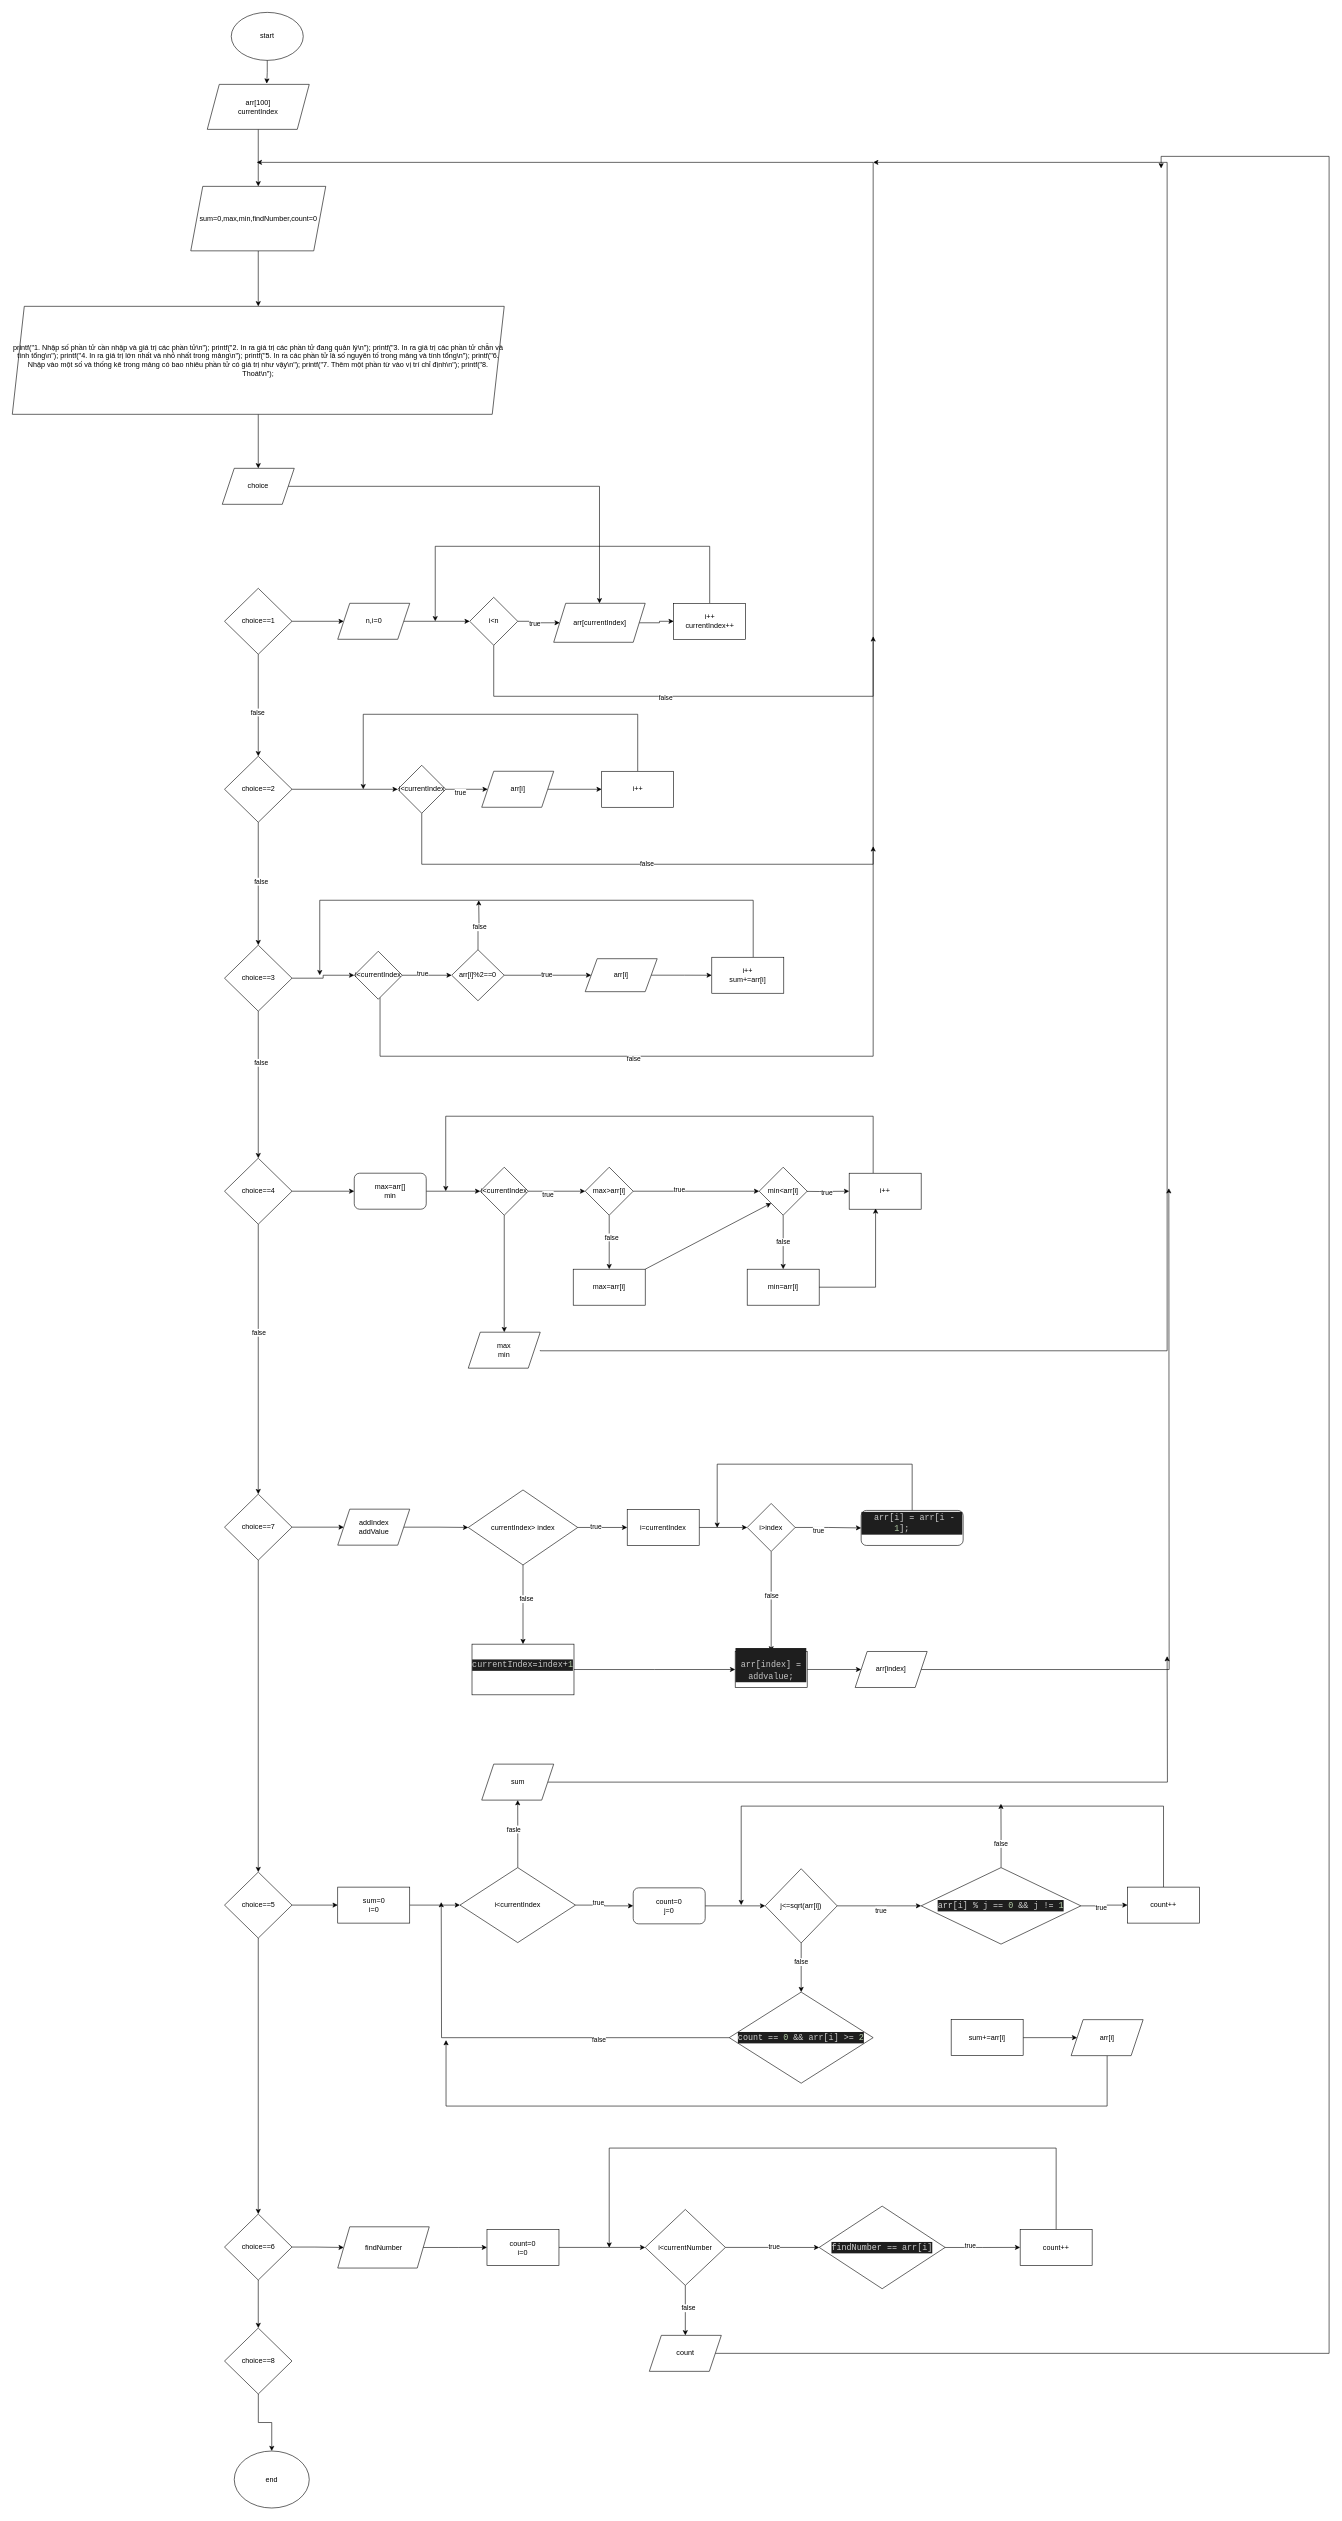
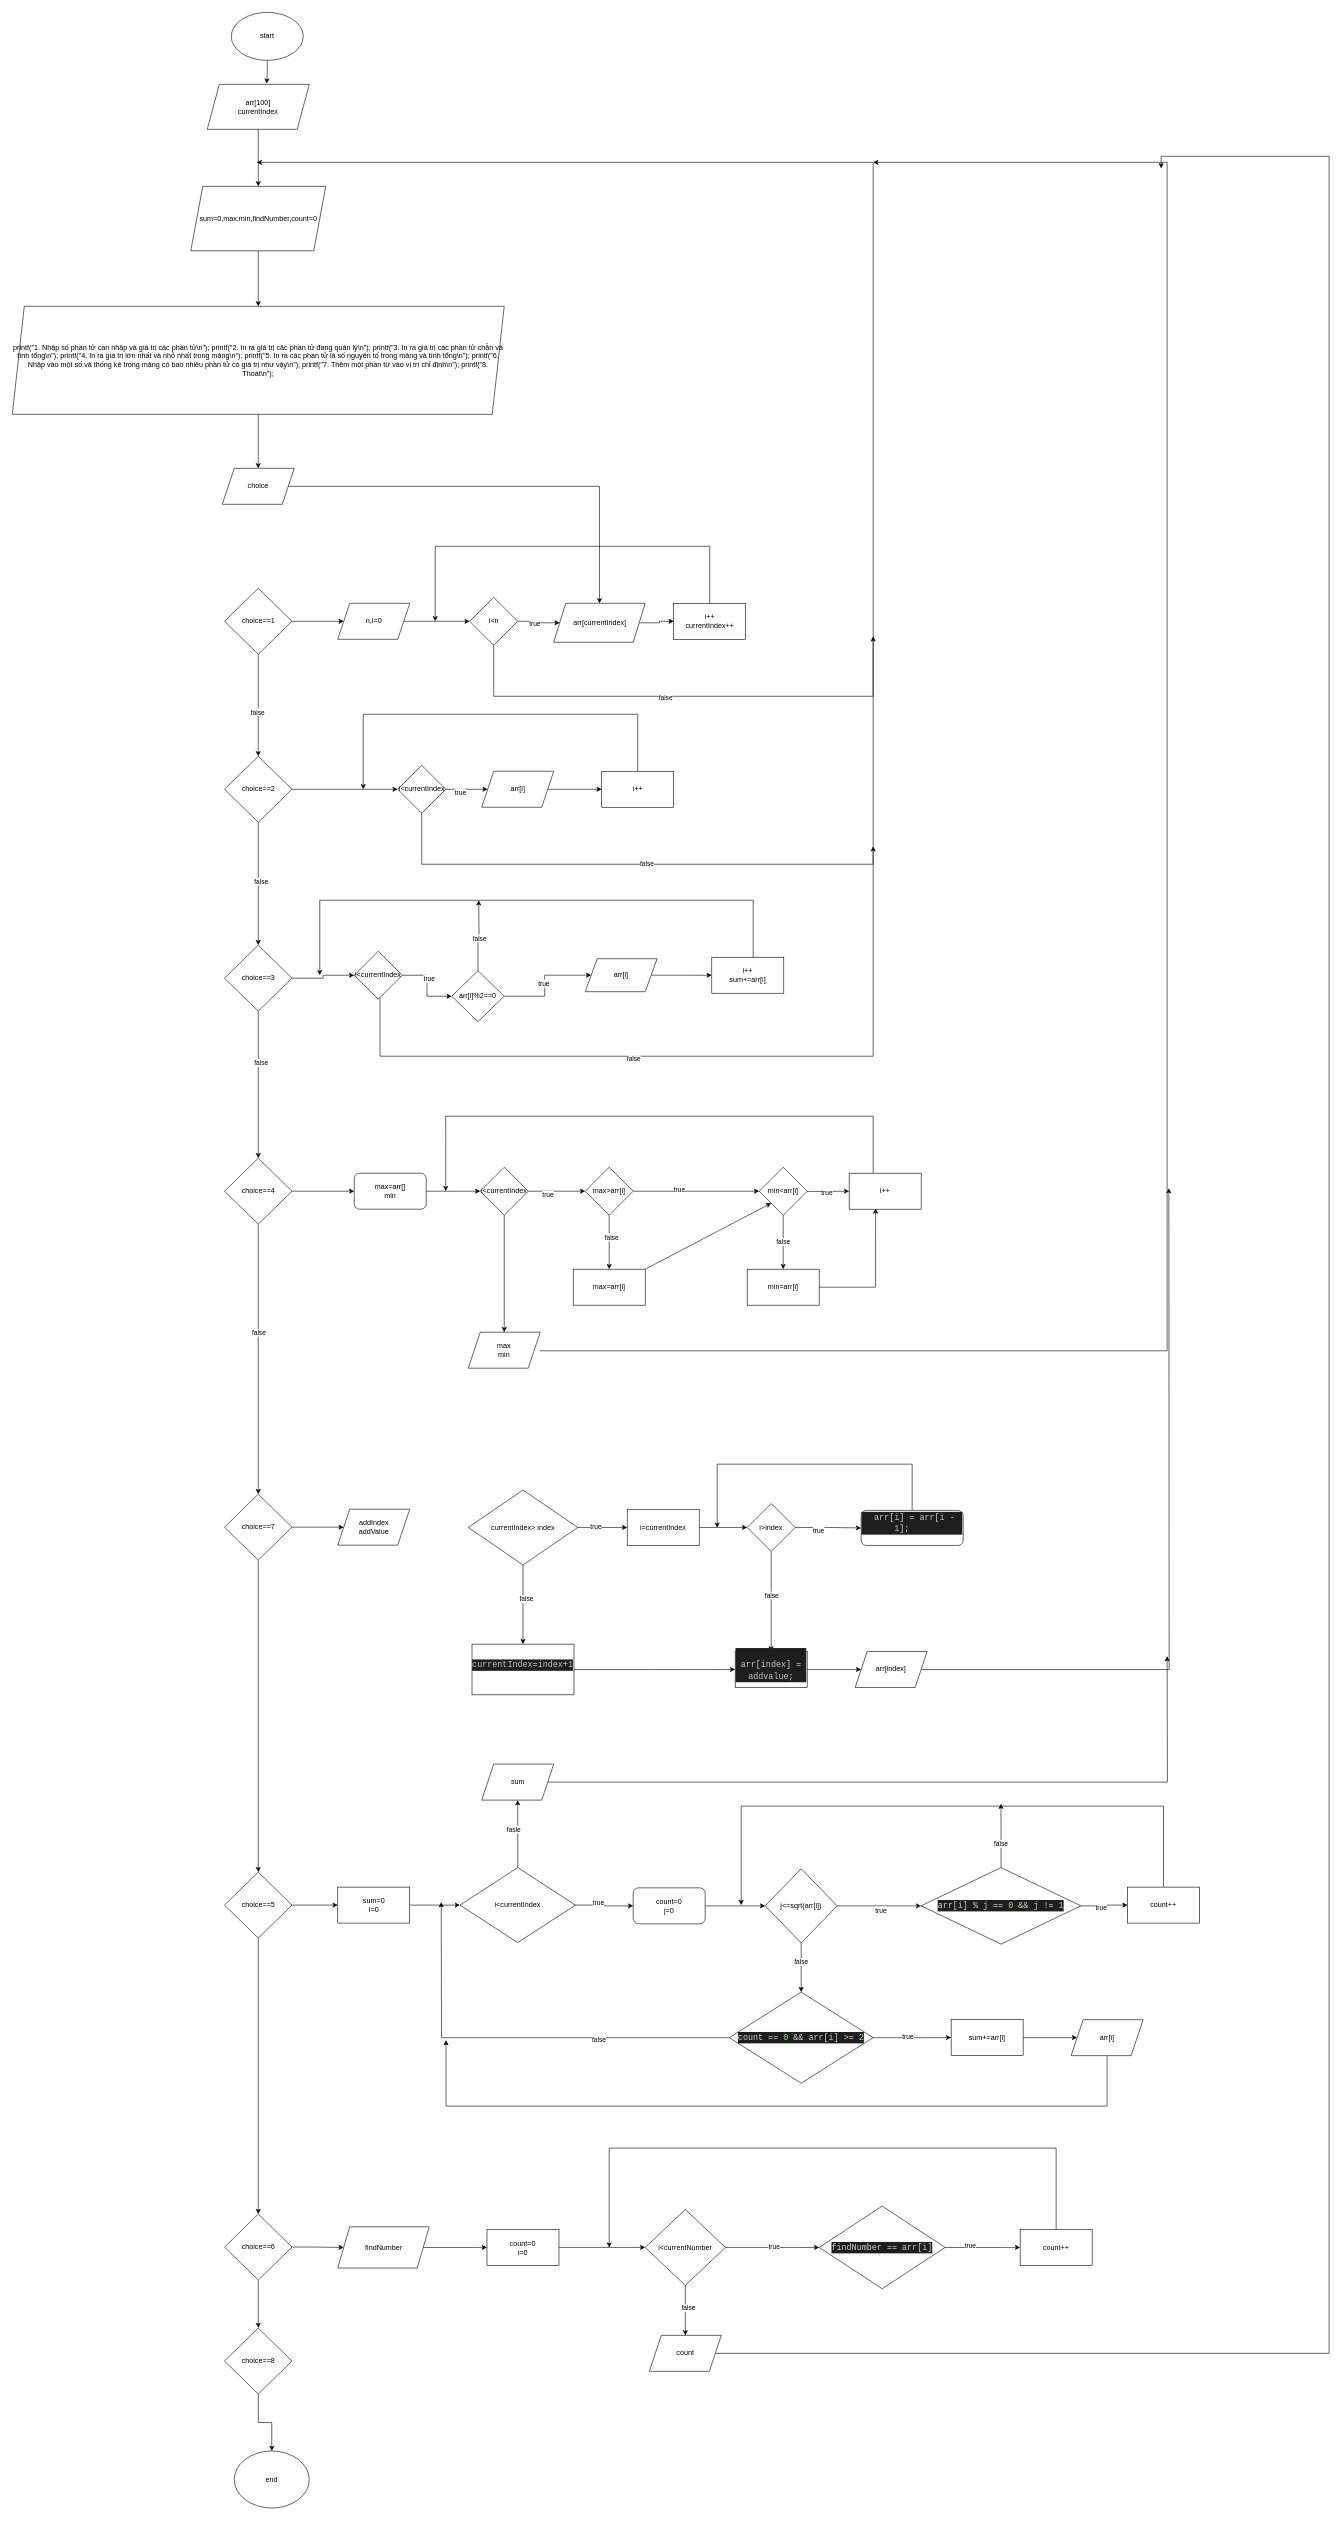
(478, 975) -> (478, 996)
(459, 1528) -> none
none -> (924, 2038)
